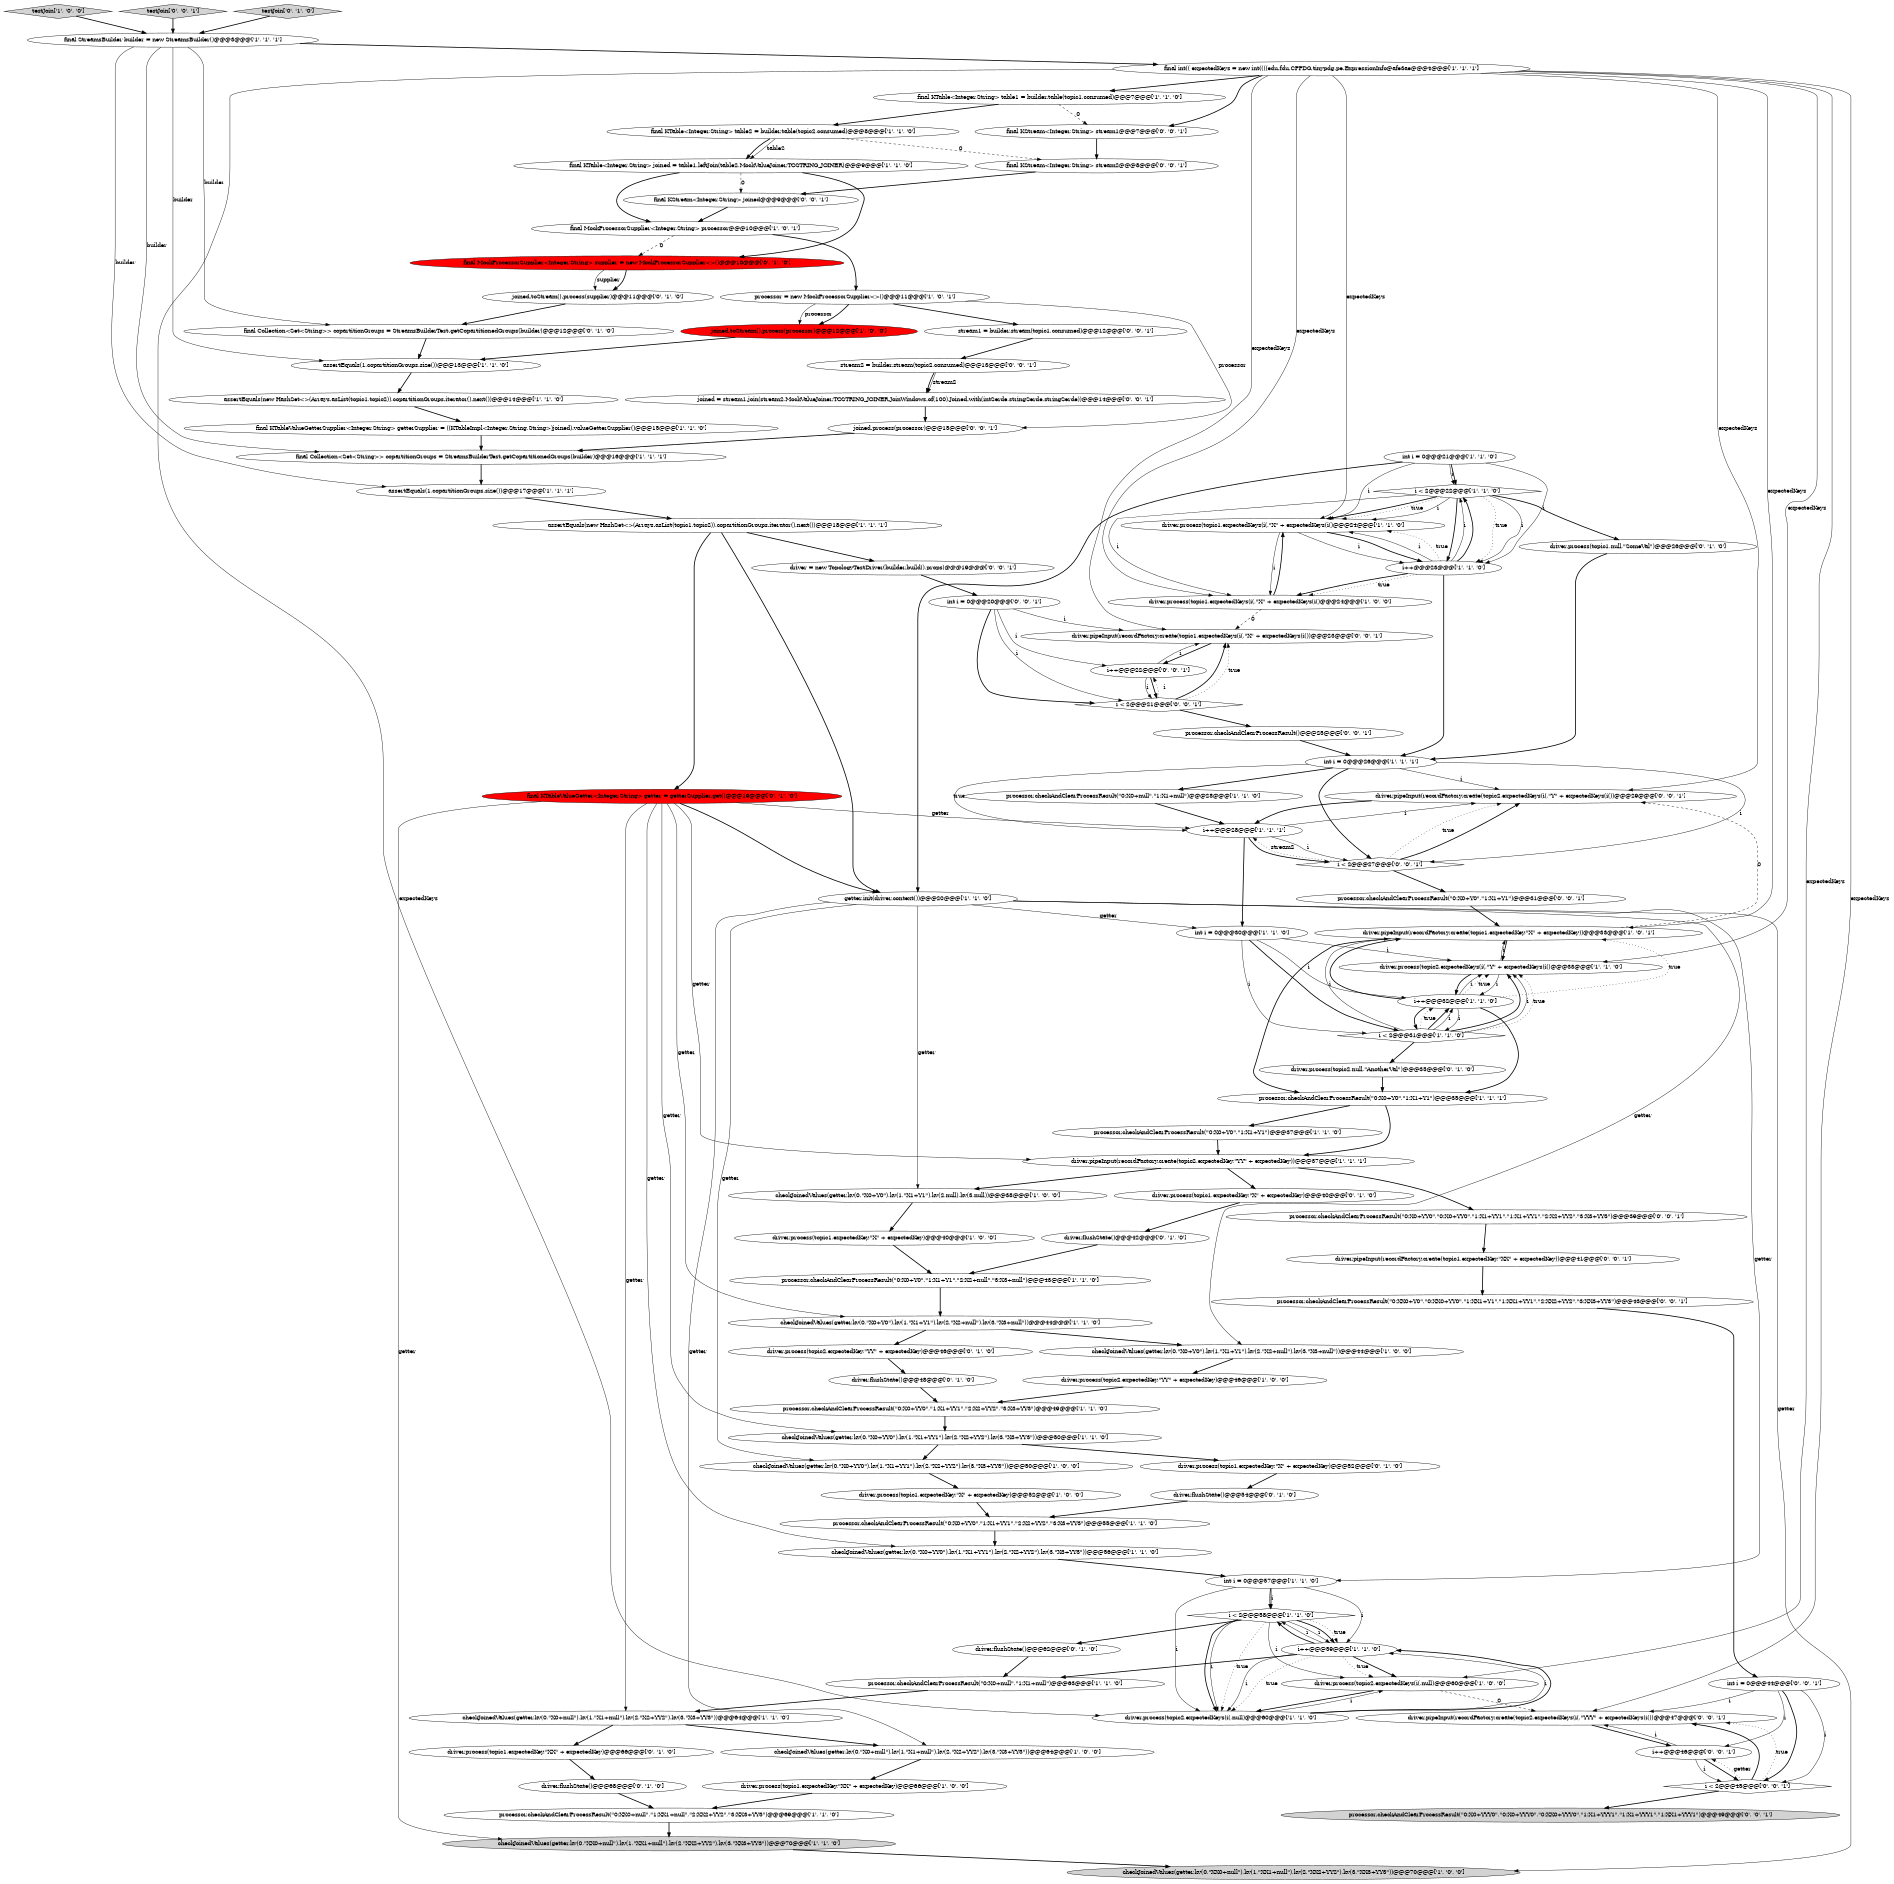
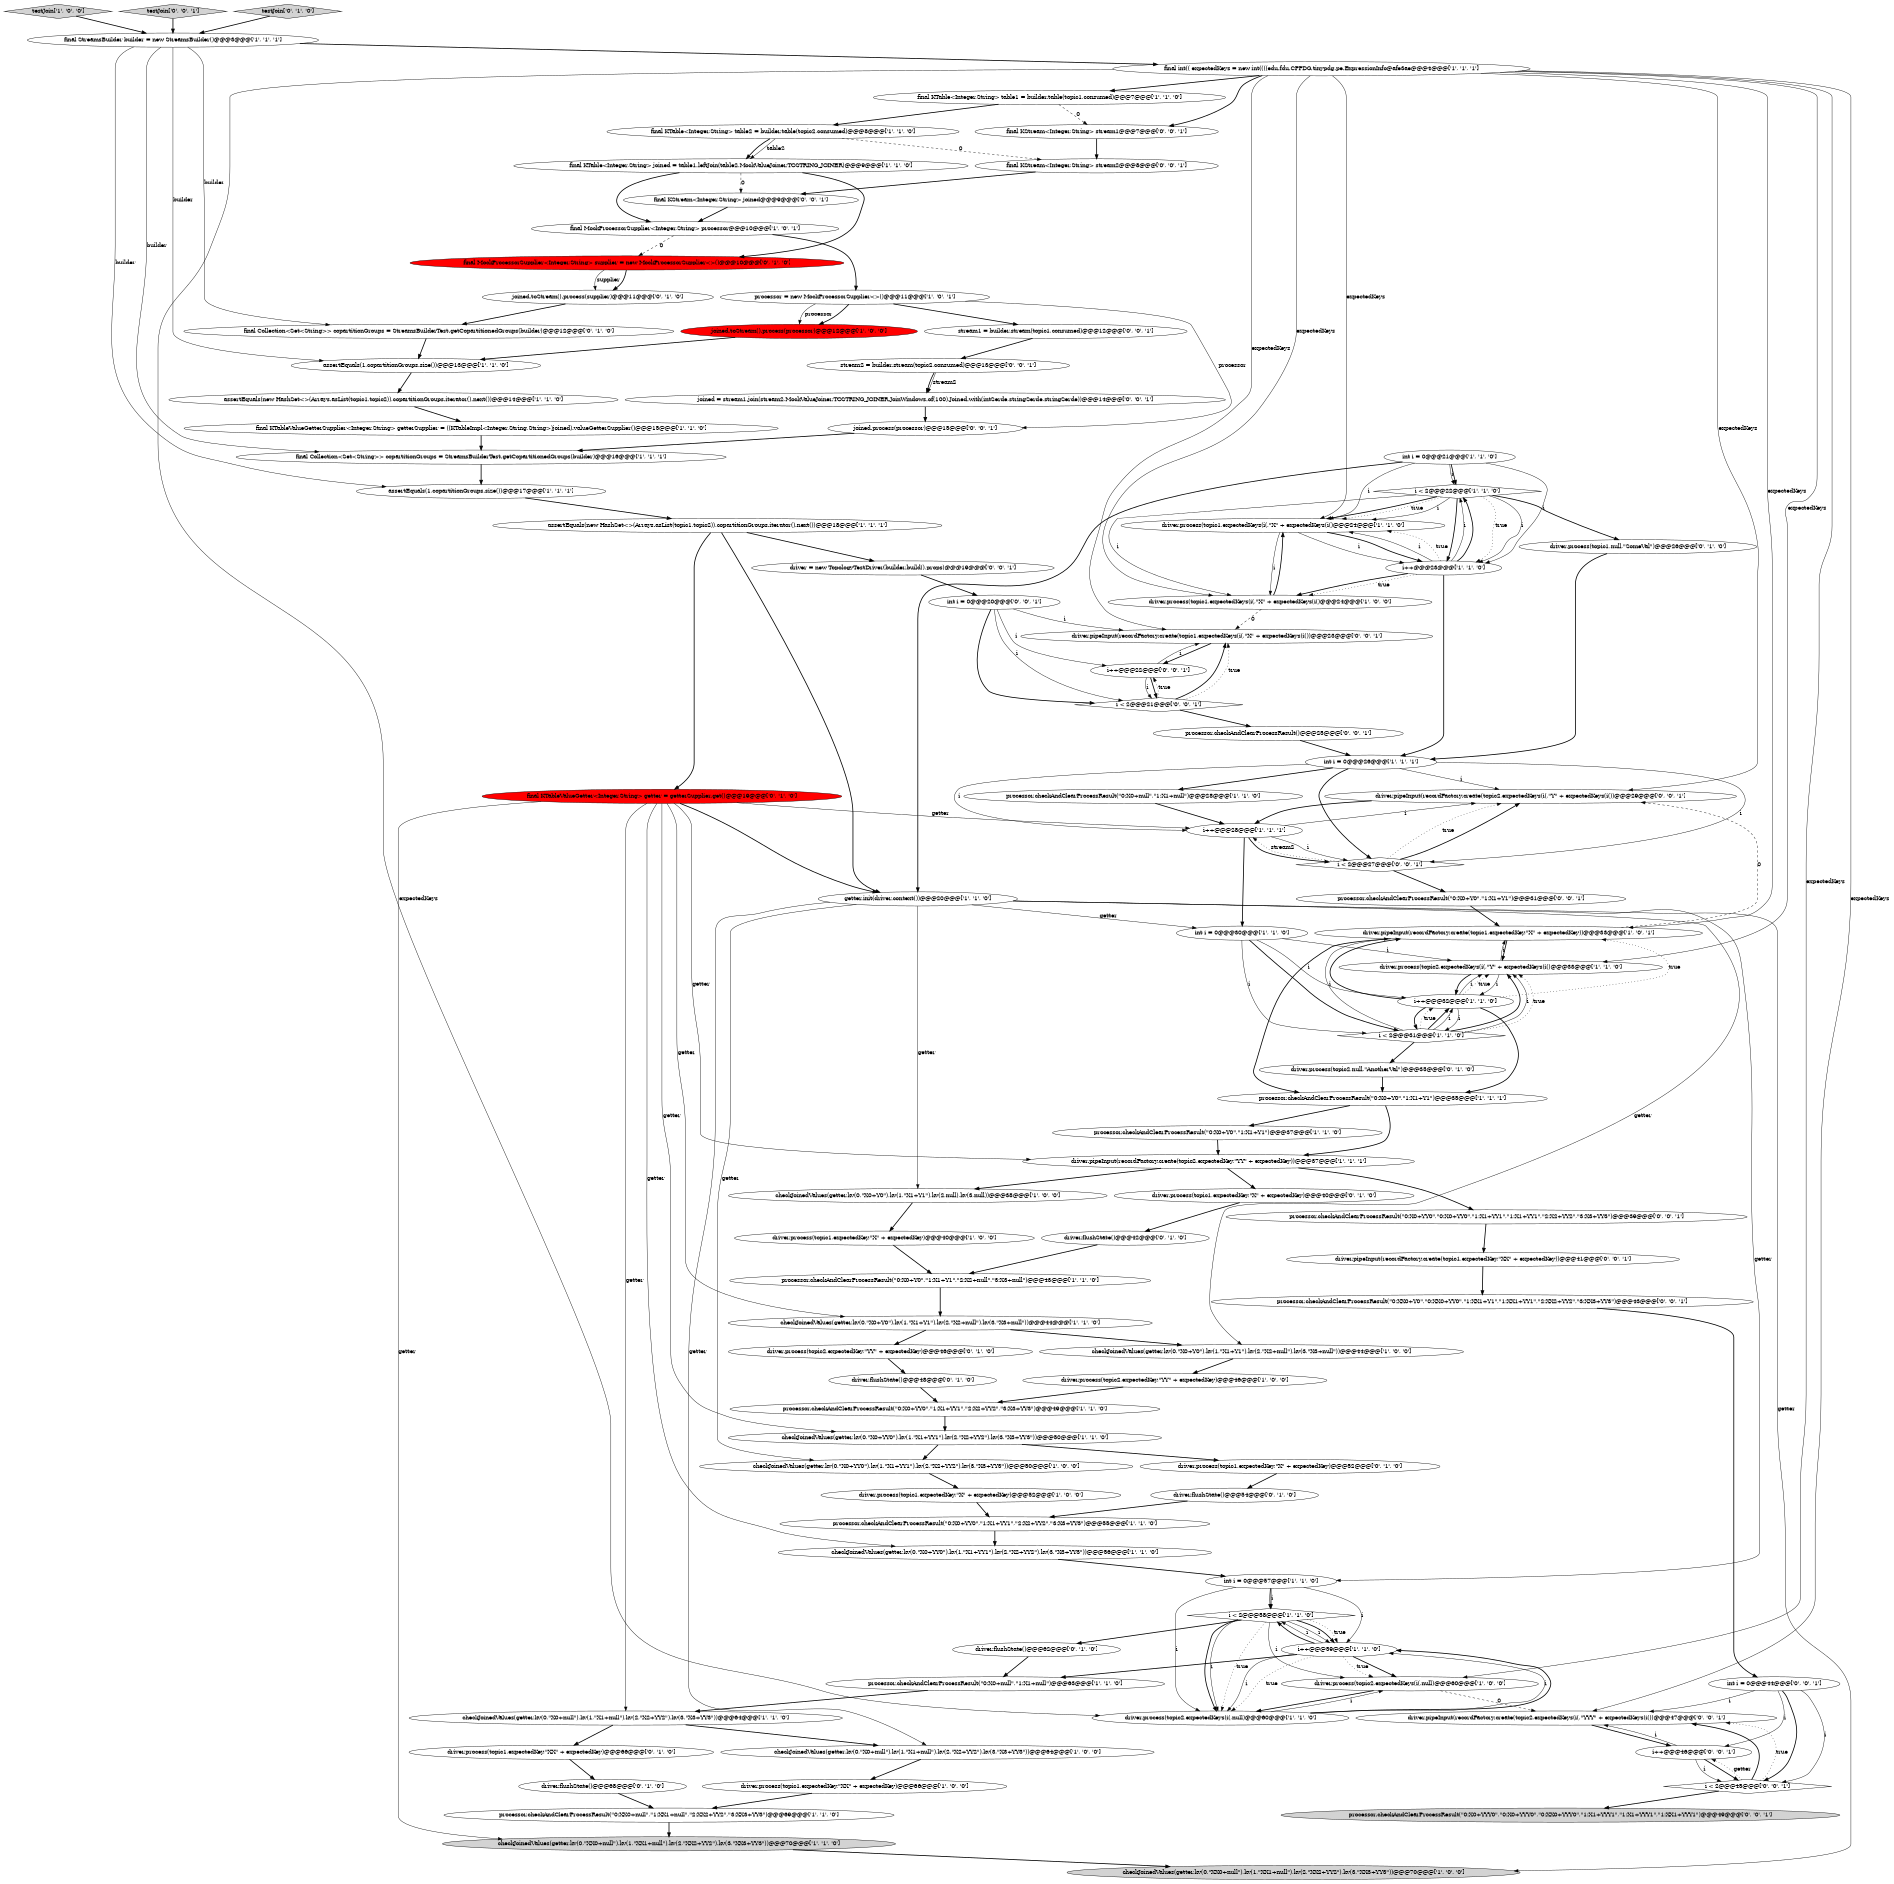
(1164, 688) -> (1164, 688)
(959, 796) -> (959, 796)
